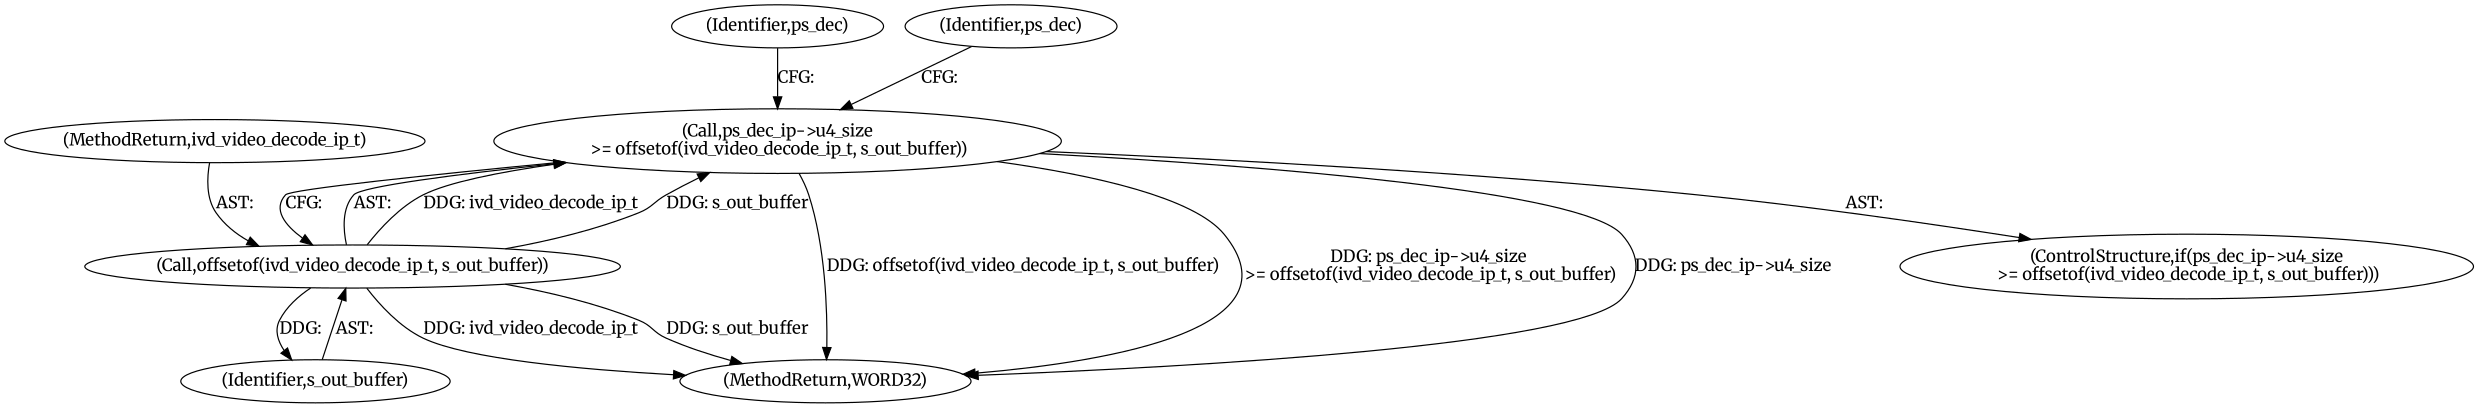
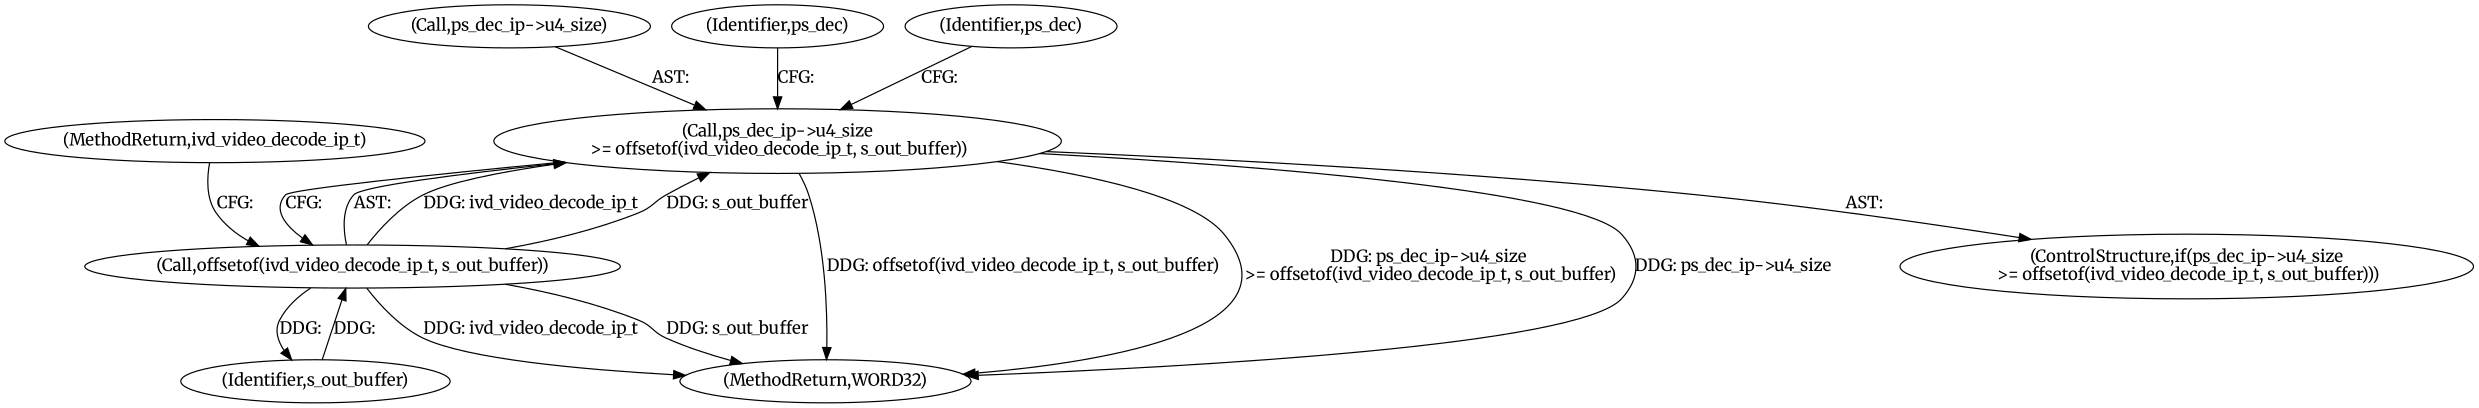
none -> (509, 26)
(237, 204) -> (237, 204)
(357, 329) -> (357, 329)
